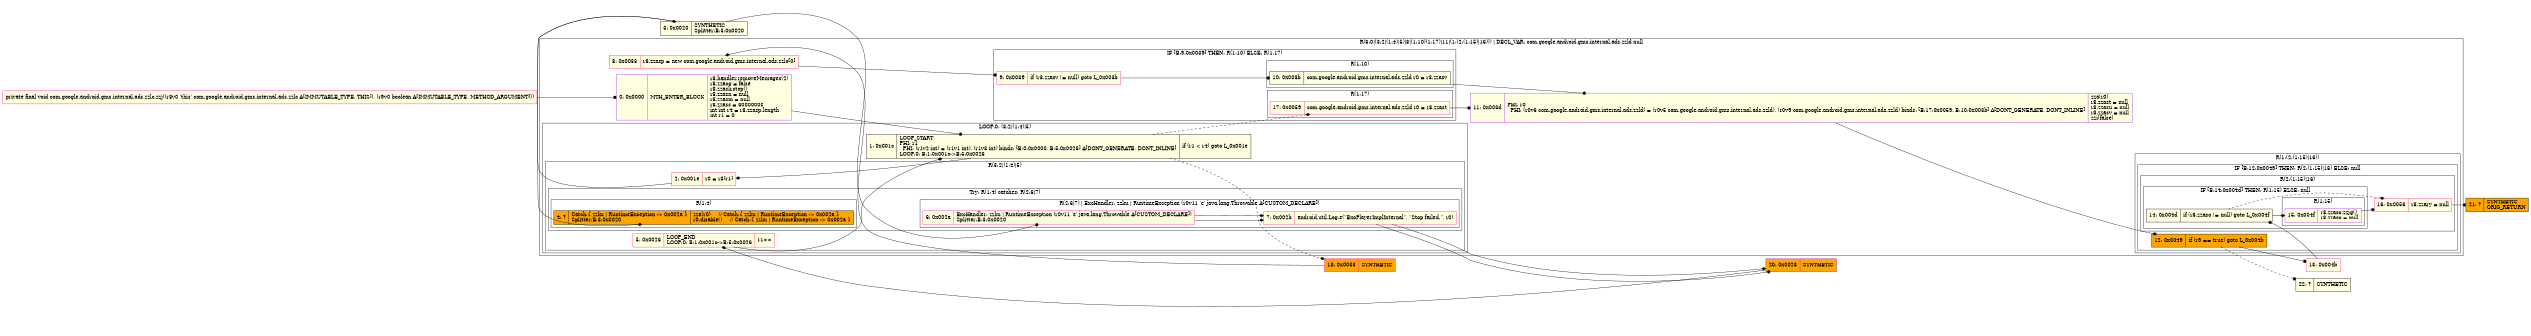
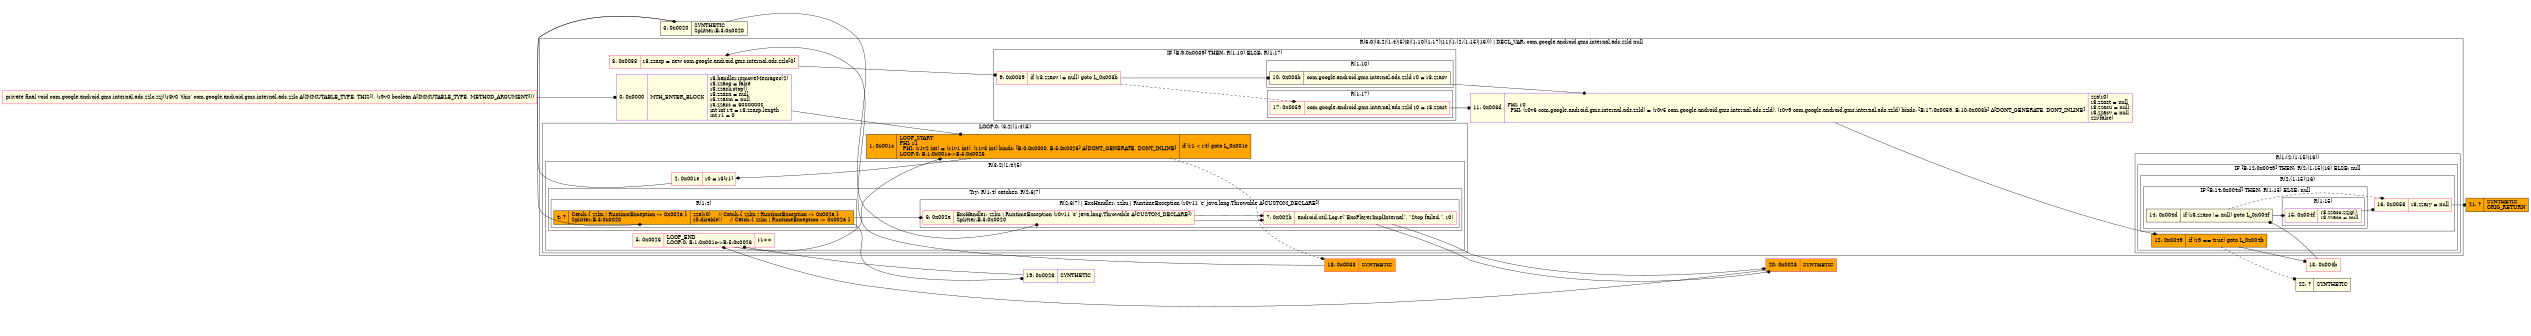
(1222, 126) -> (1206, 93)
(1059, 146) -> (1059, 146)
none -> (886, 218)
none -> (1059, 276)
